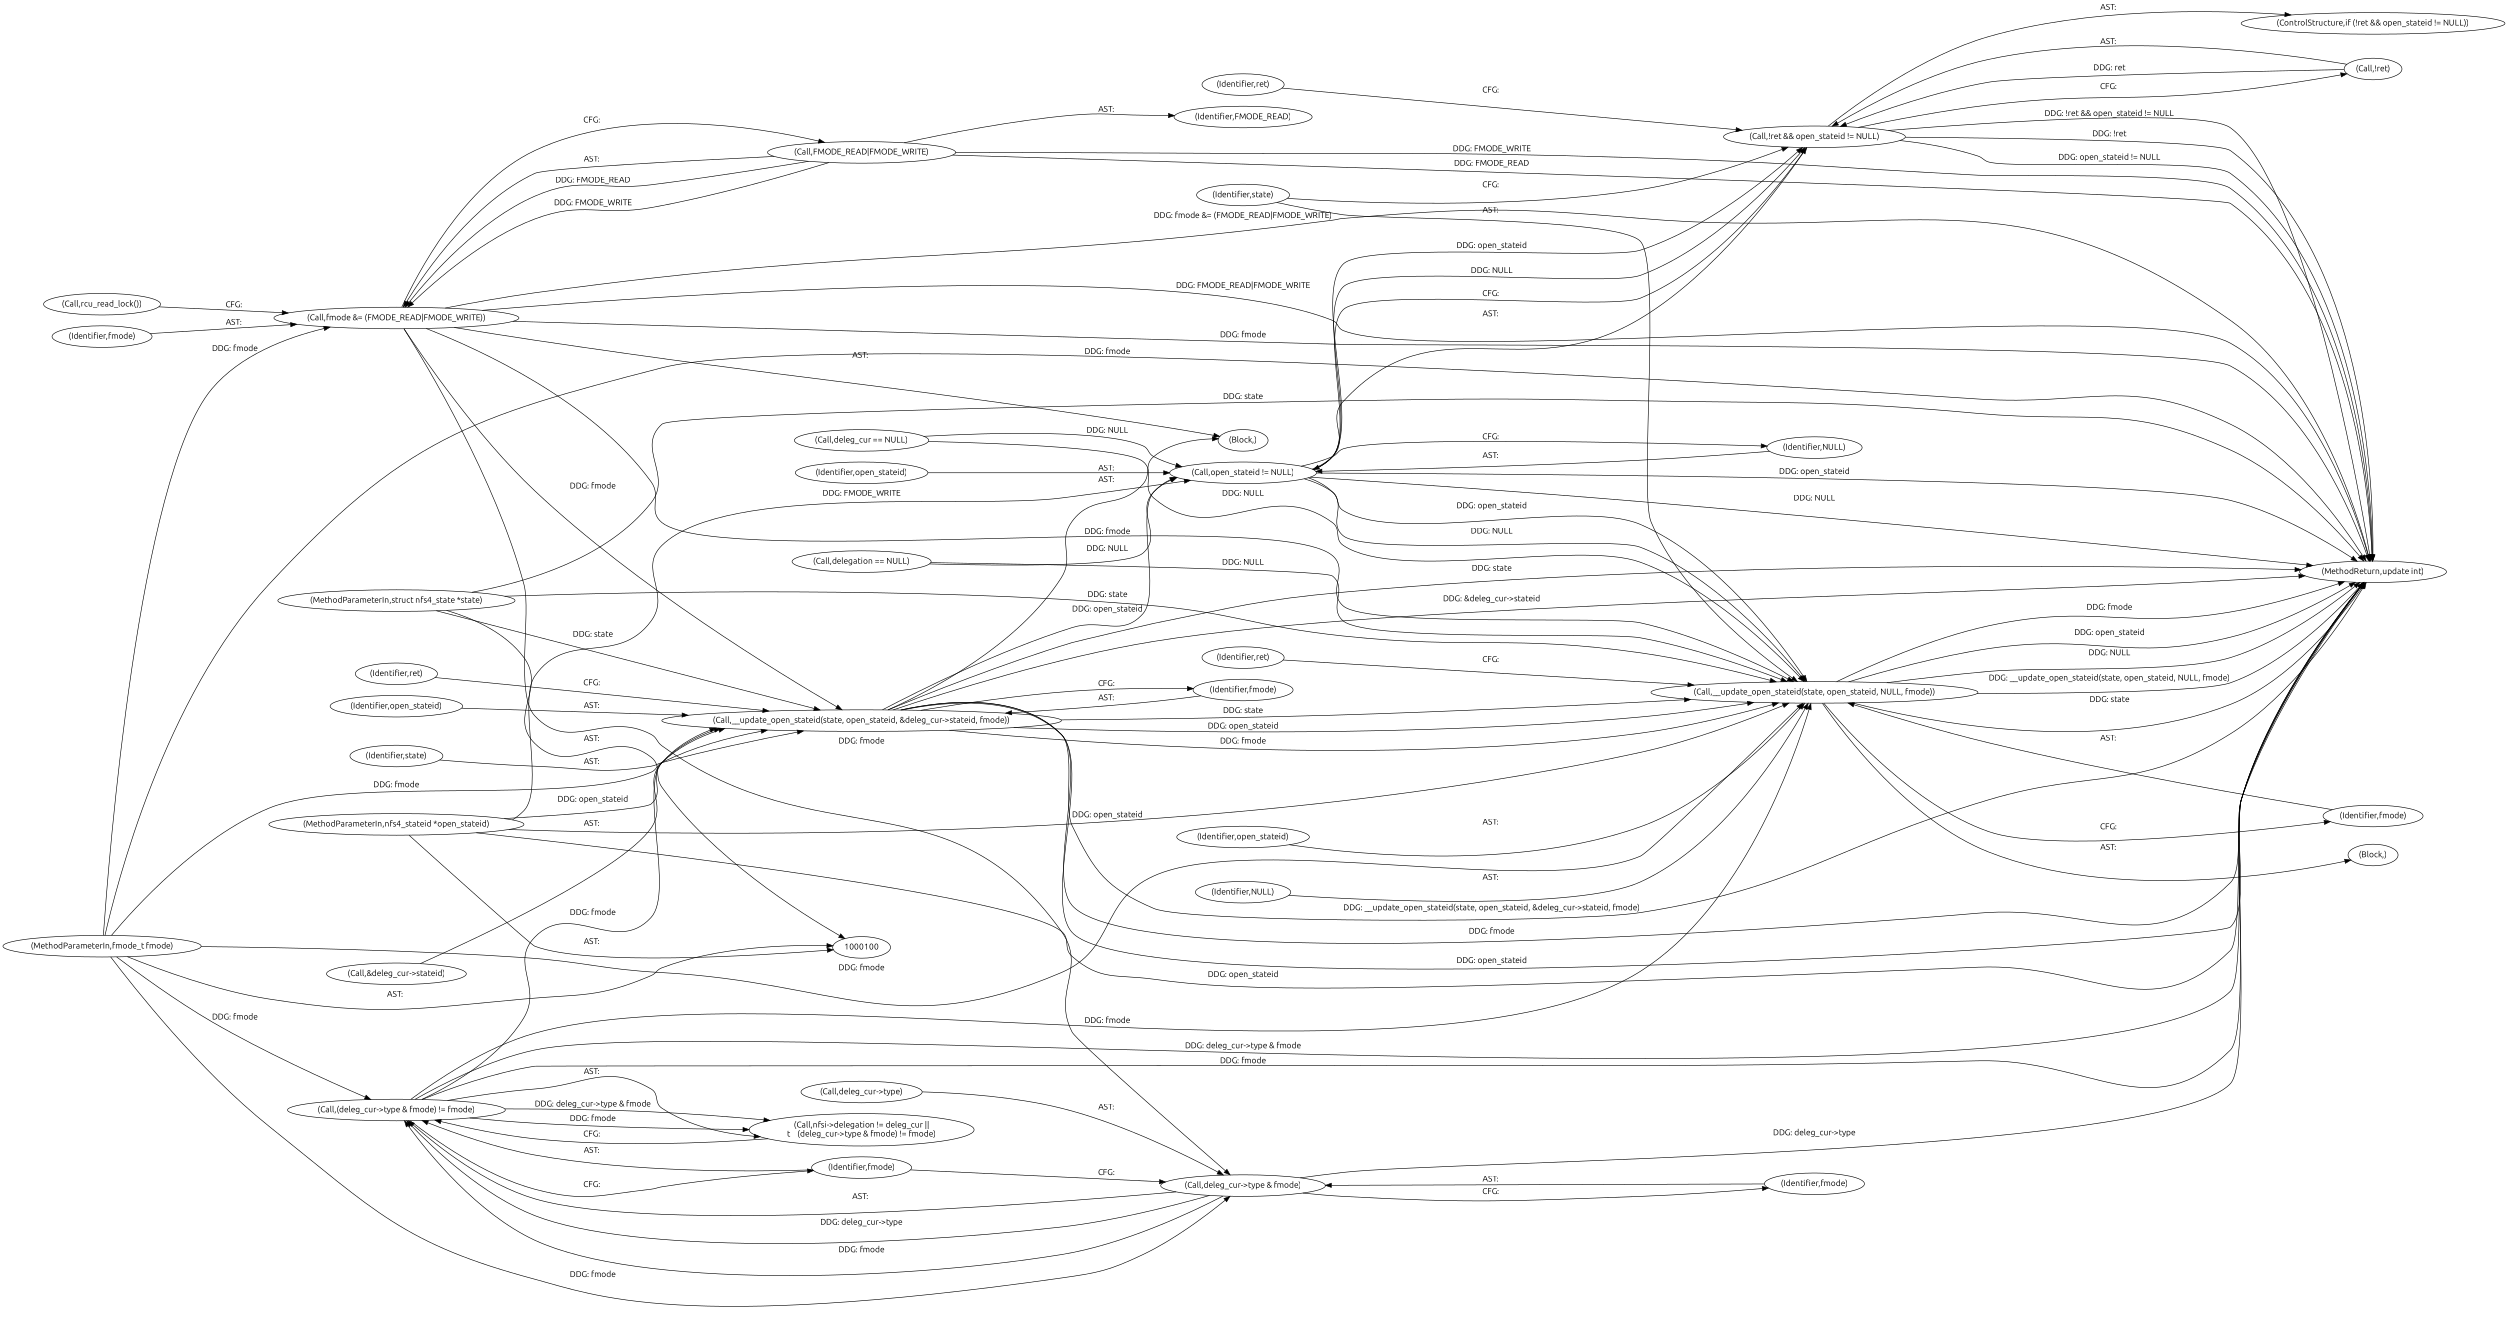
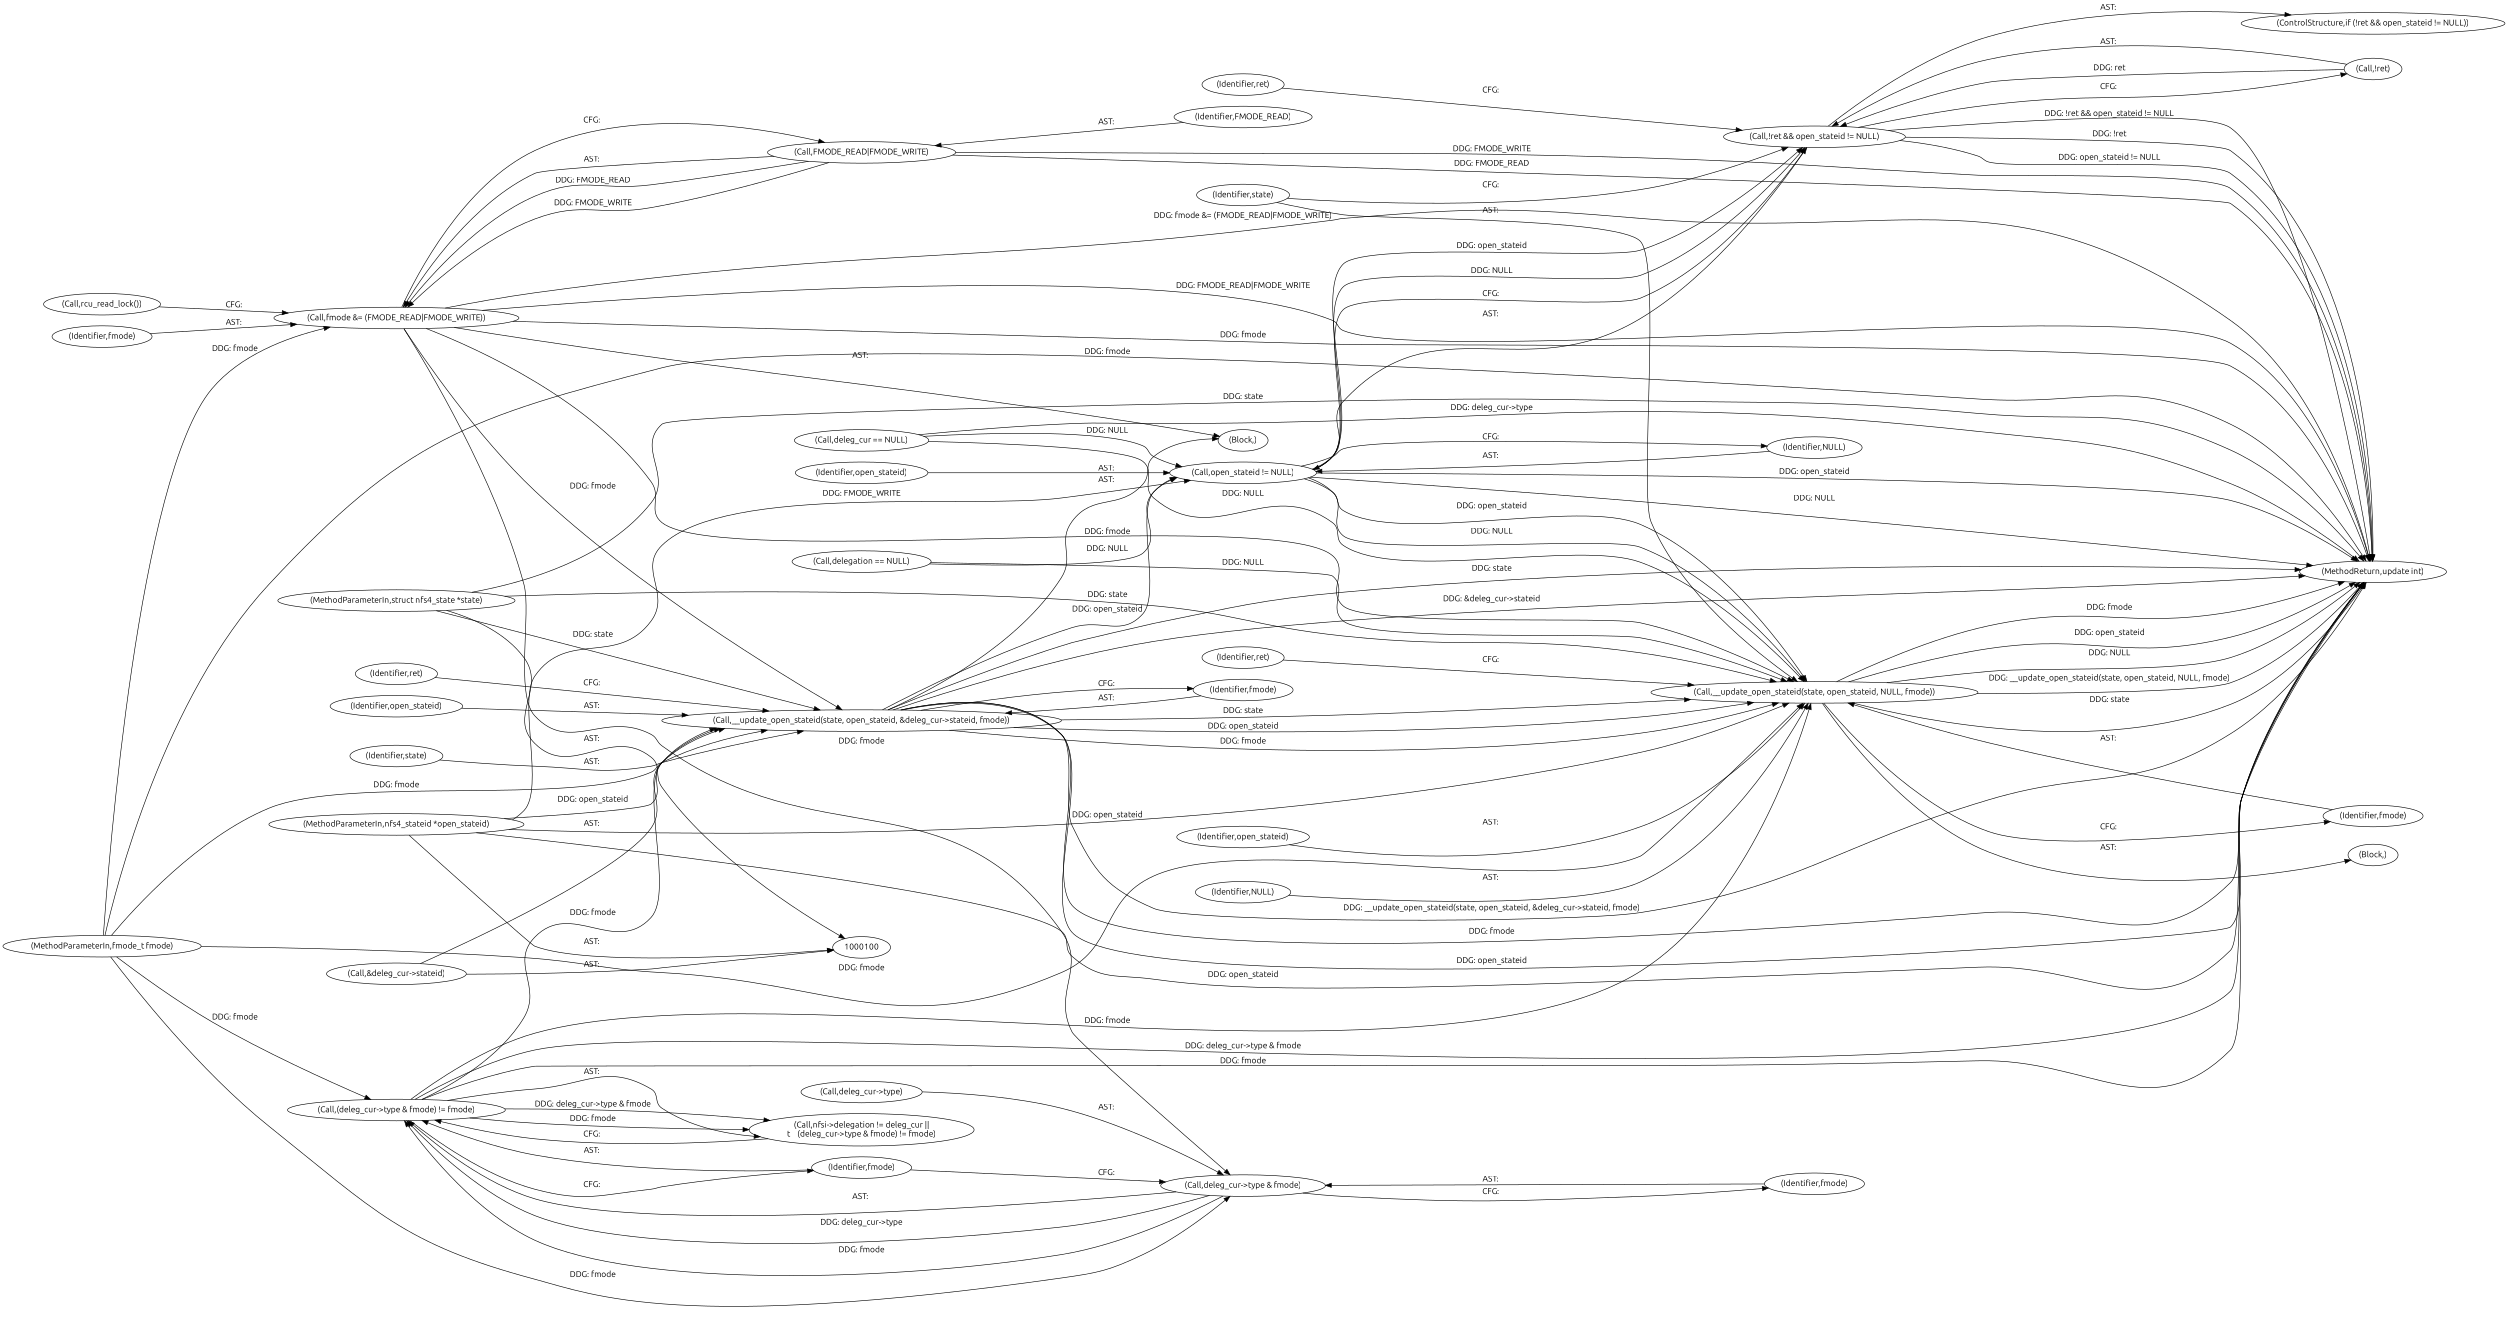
(1035, 119) -> (1062, 134)
(478, 1003) -> (656, 969)
(2033, 1131) -> (1613, 412)
